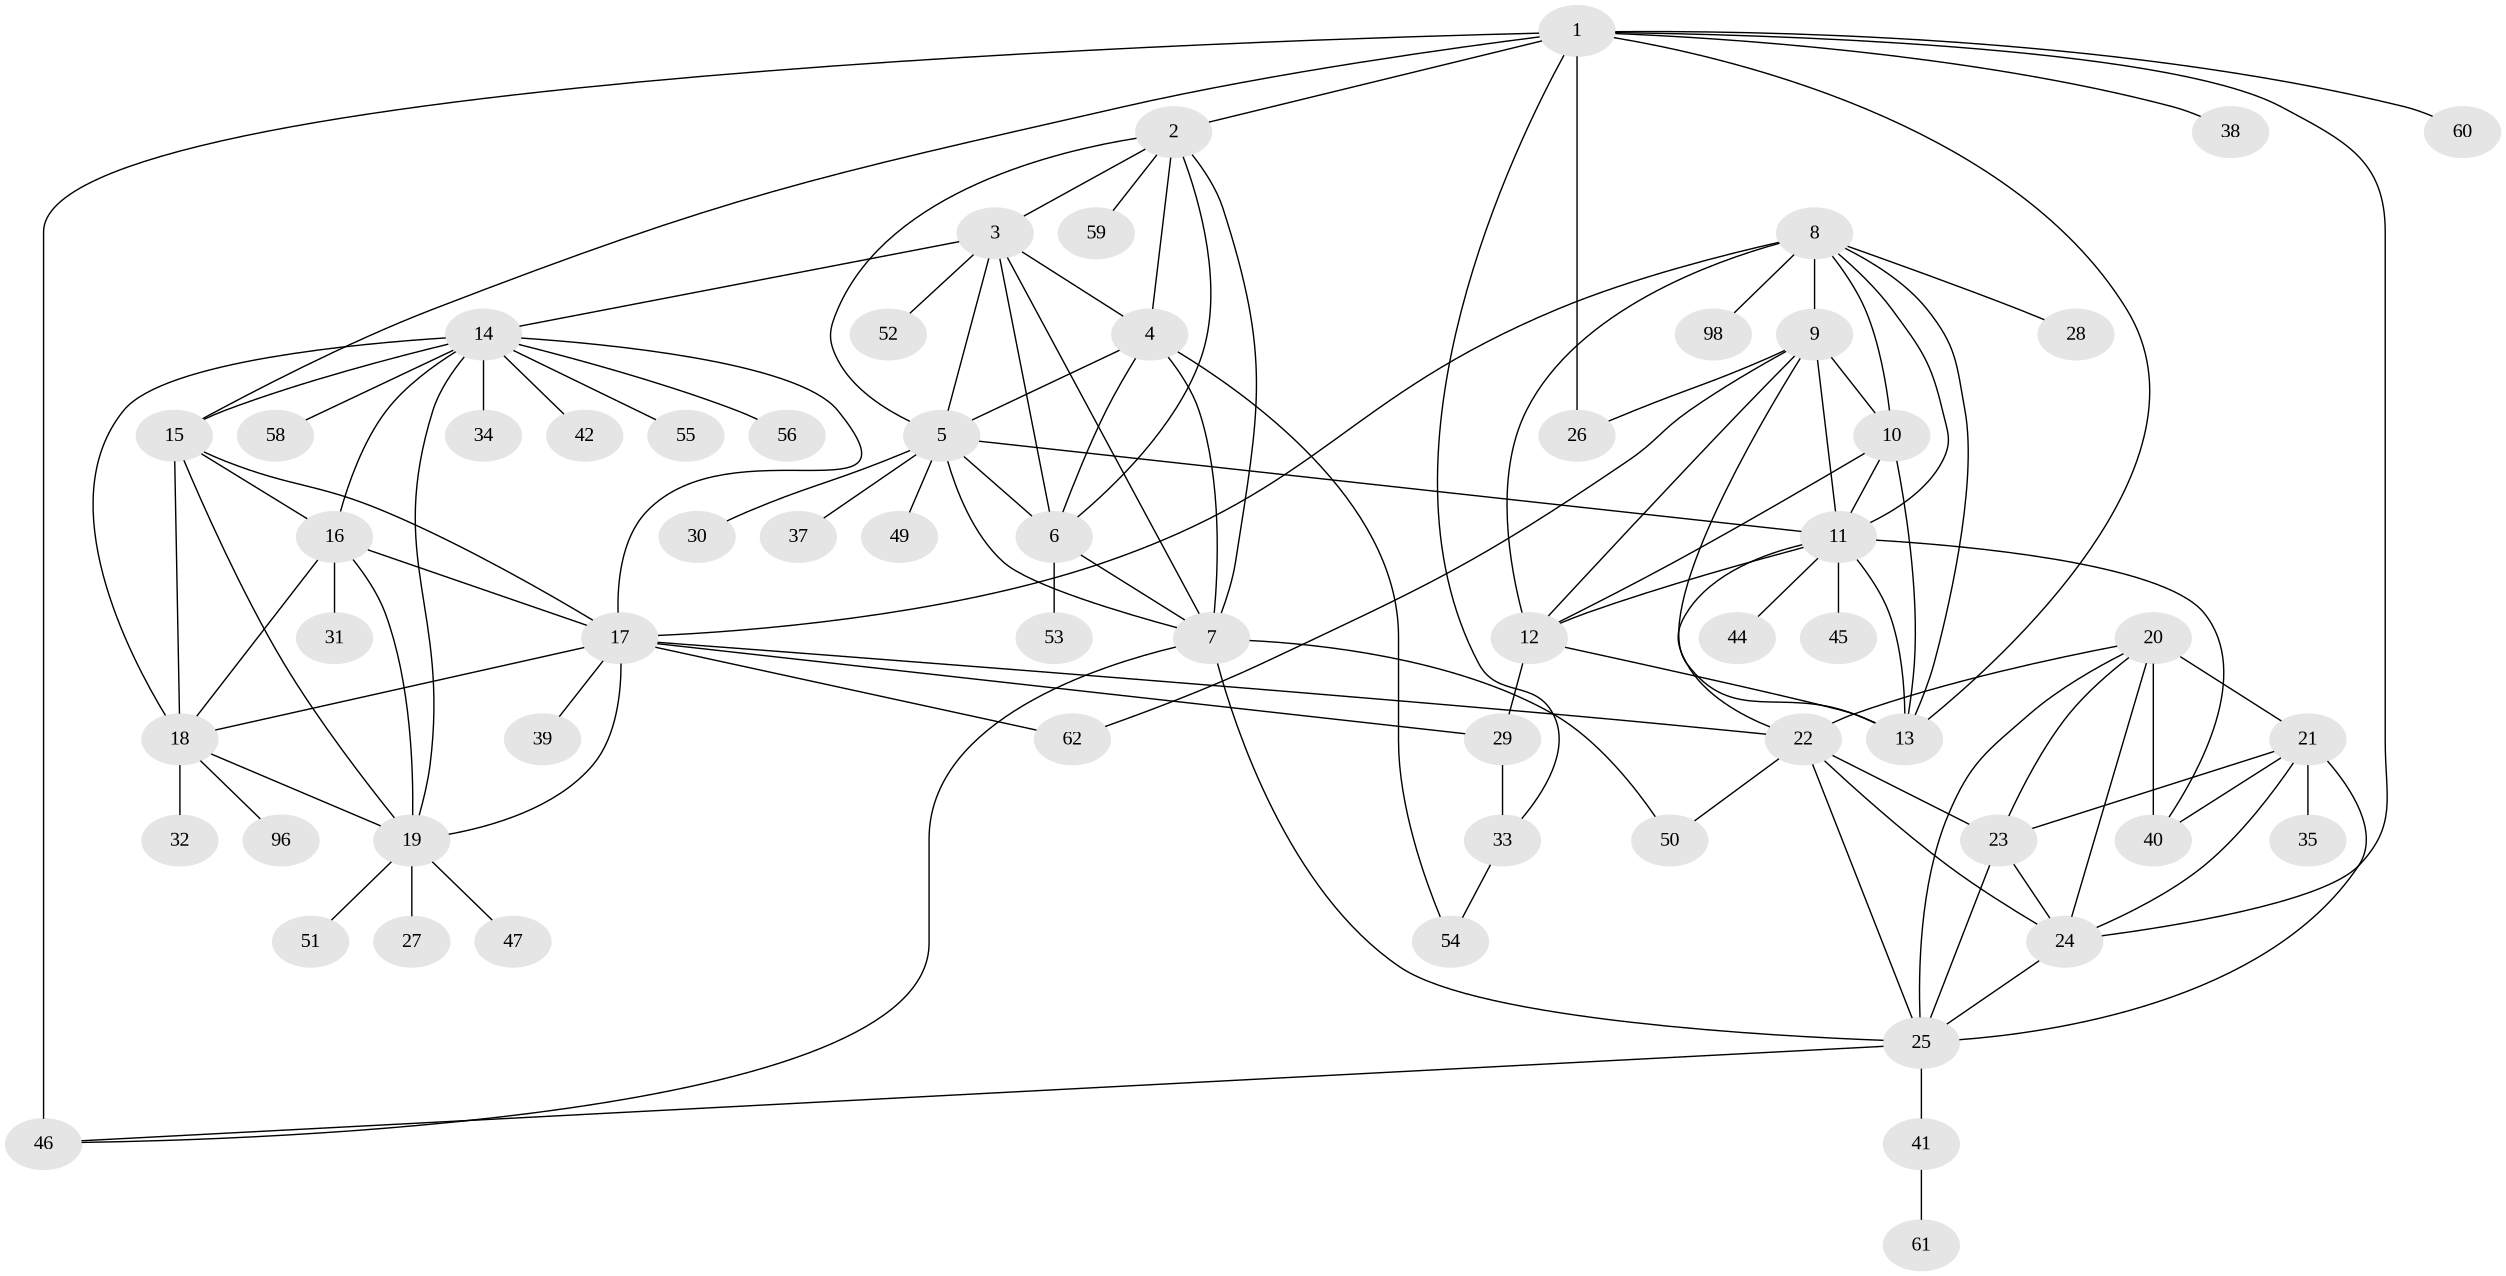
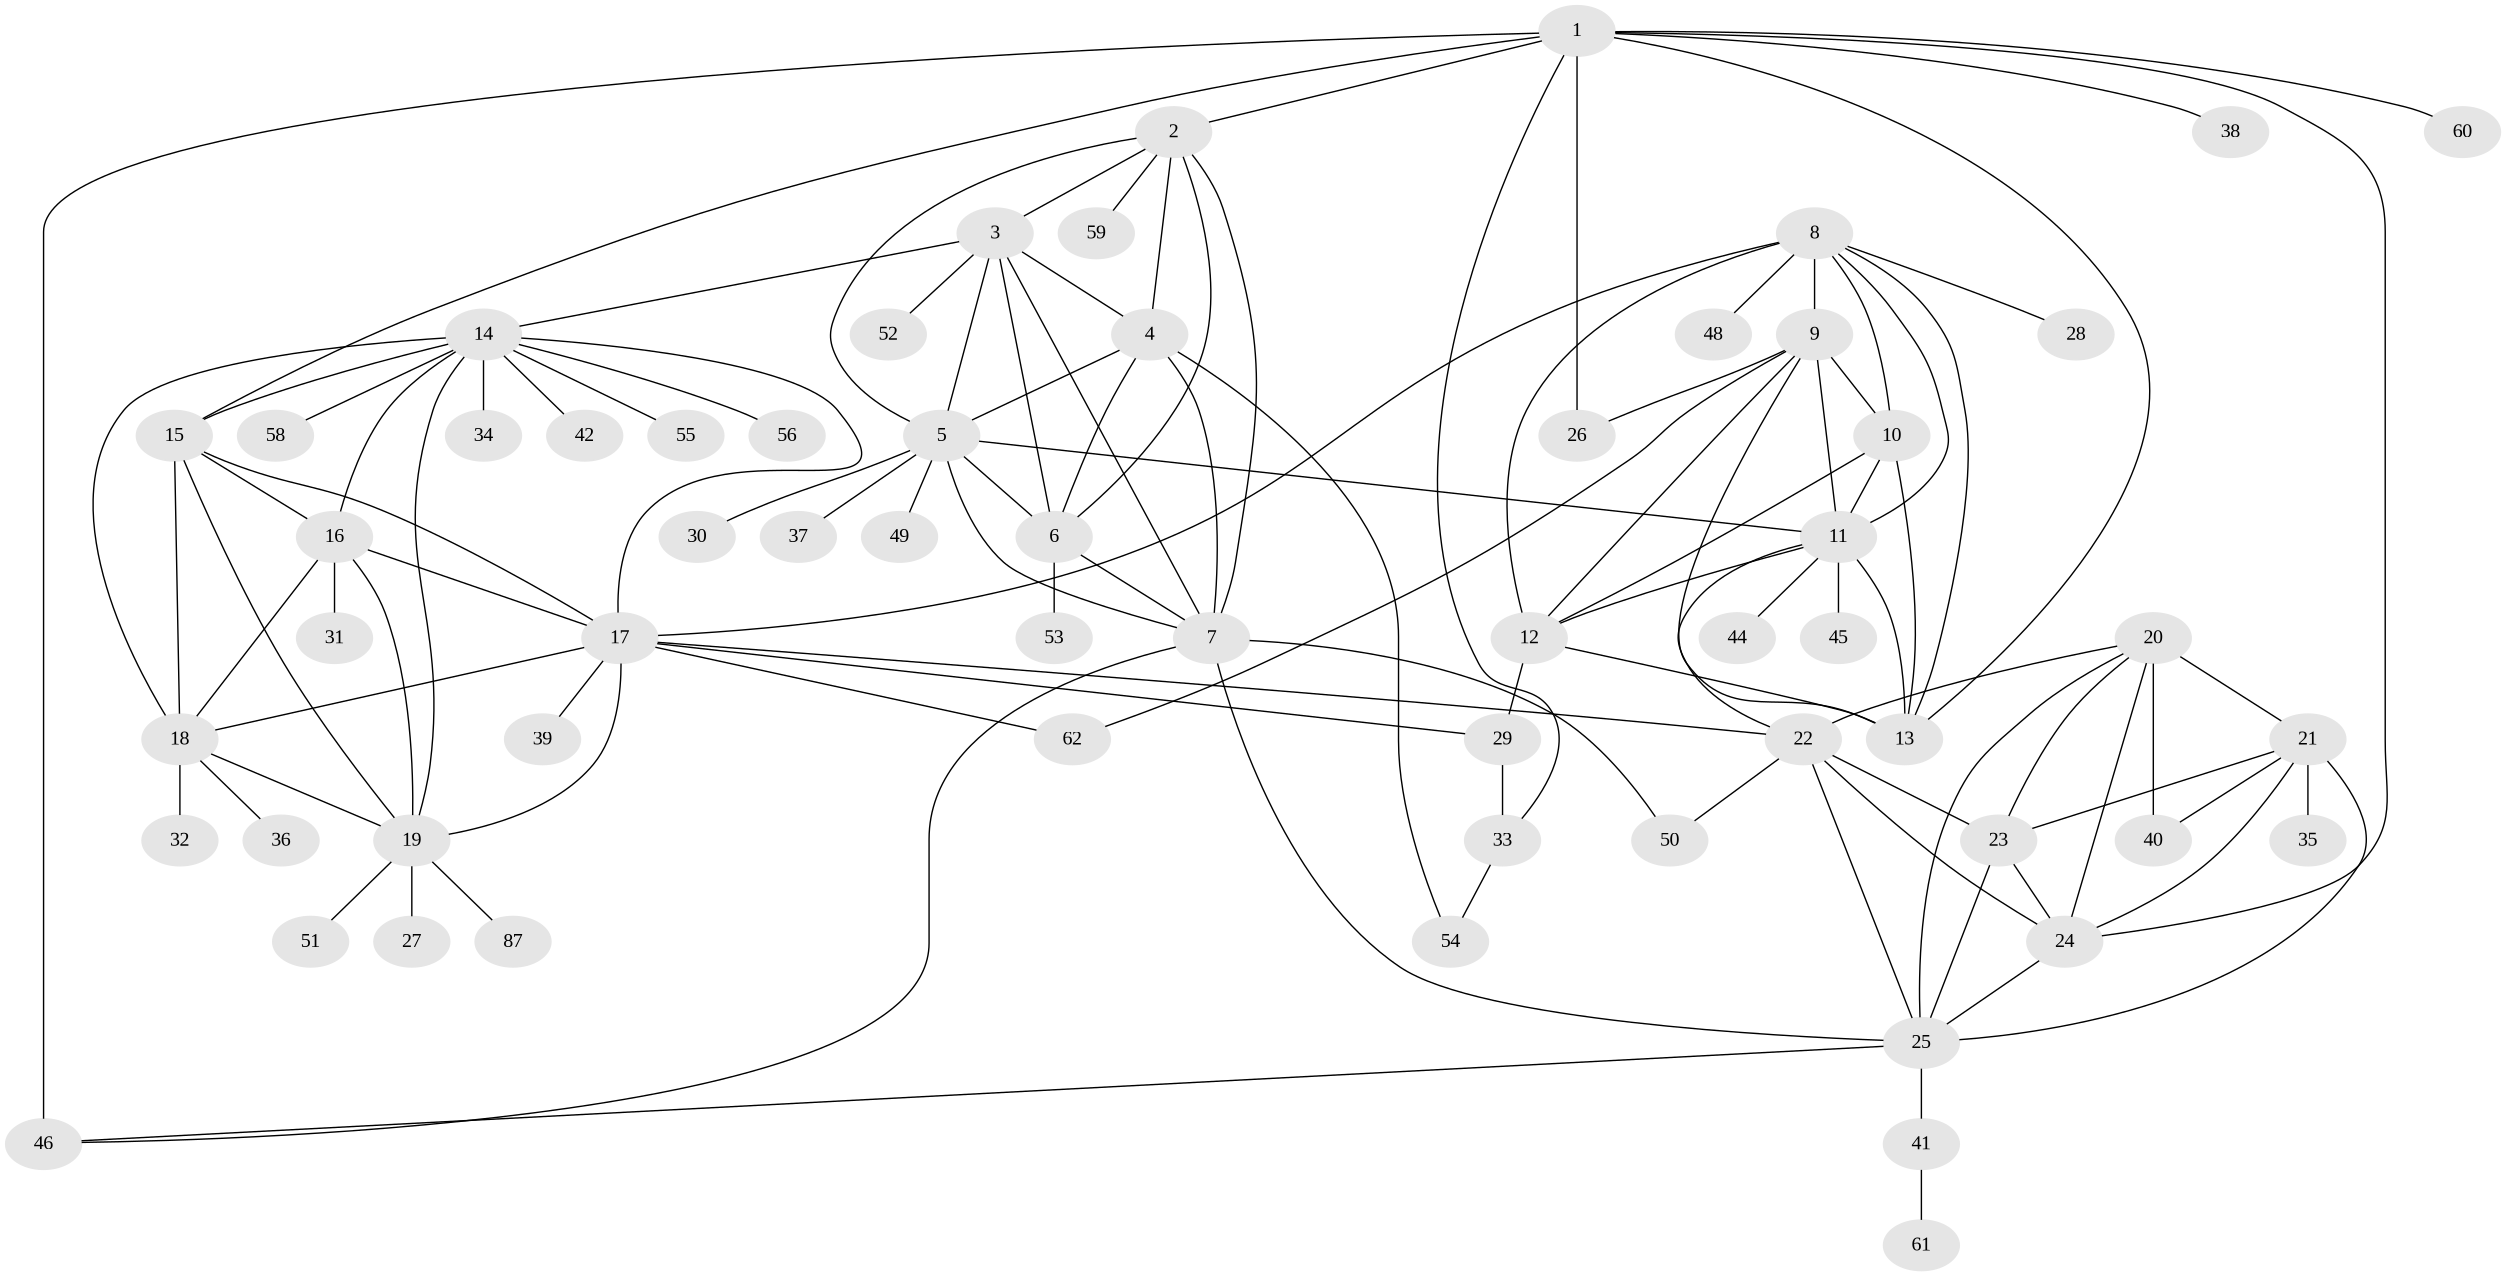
(1713, 335) -> (1713, 335)
(2152, 583) -> none
(281, 841) -> (281, 841)
(513, 942) -> (513, 942)
